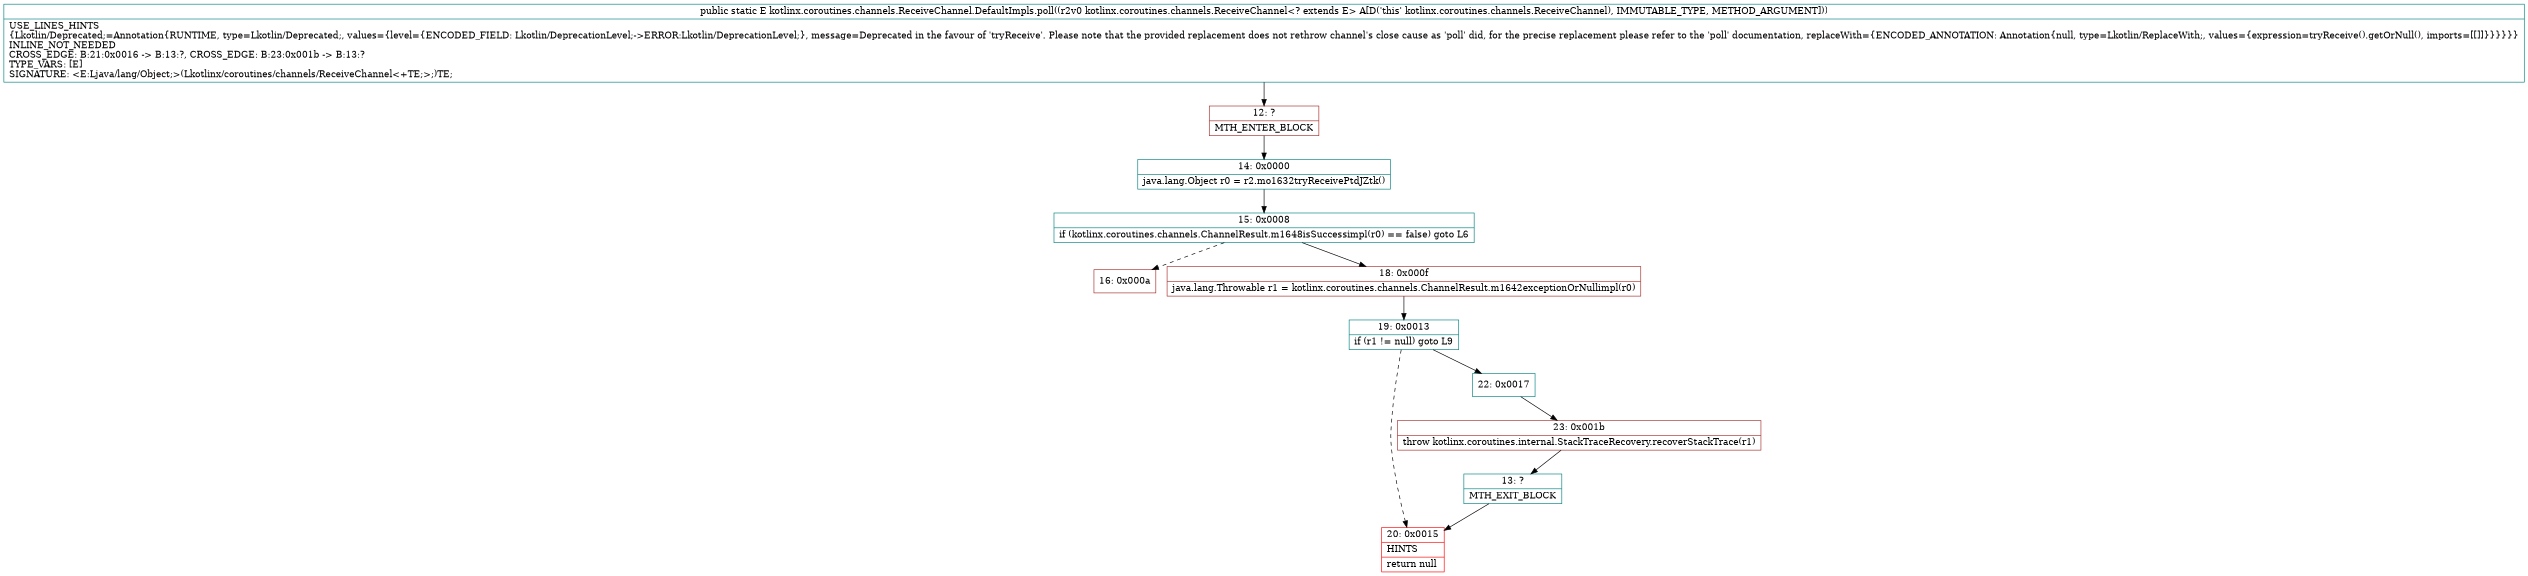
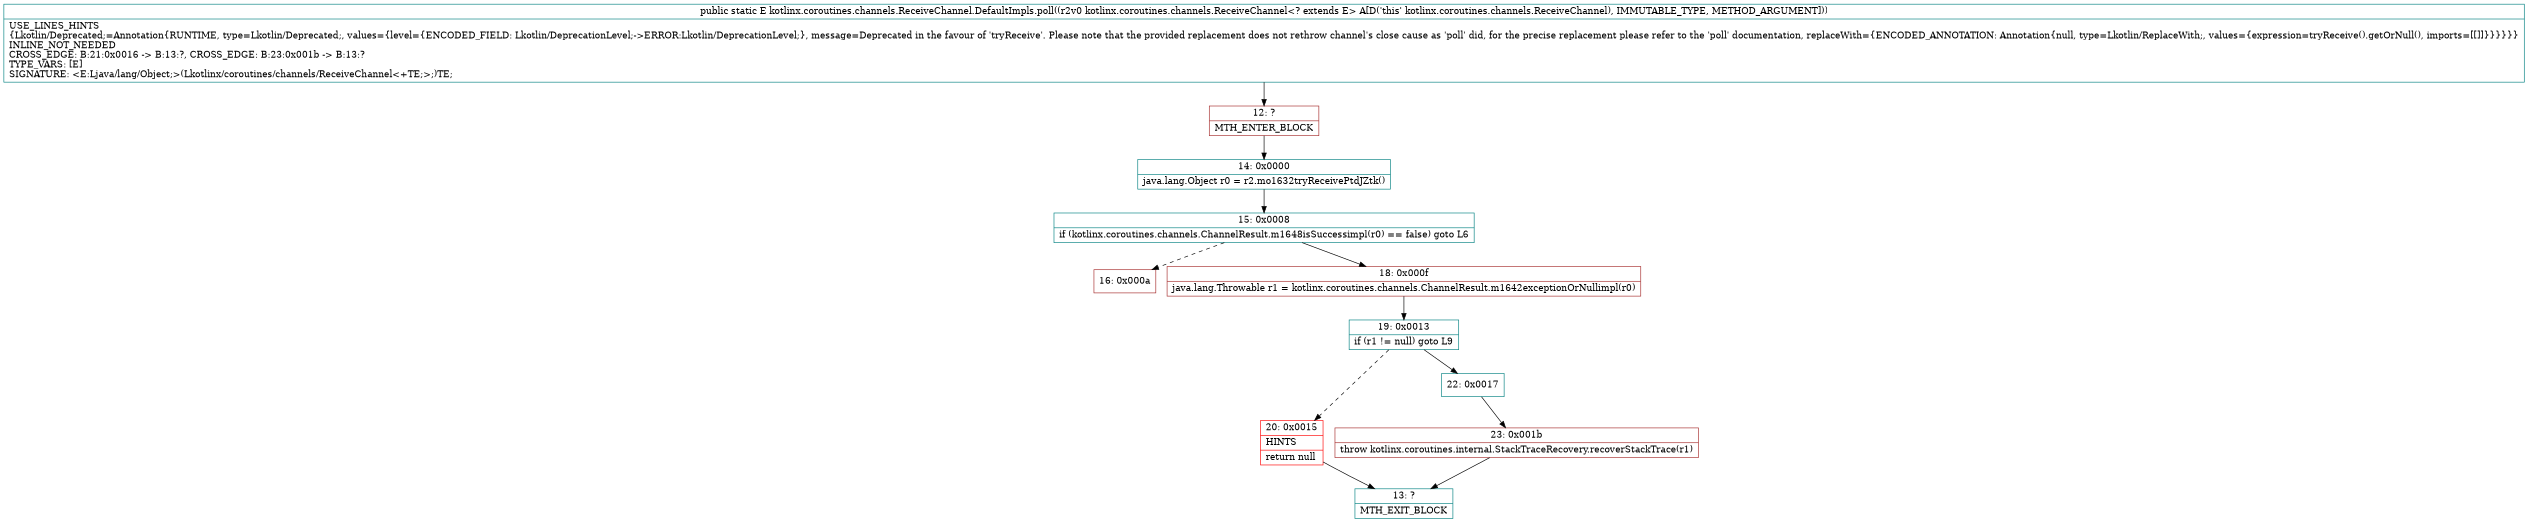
(1469, 515) -> (1346, 474)
